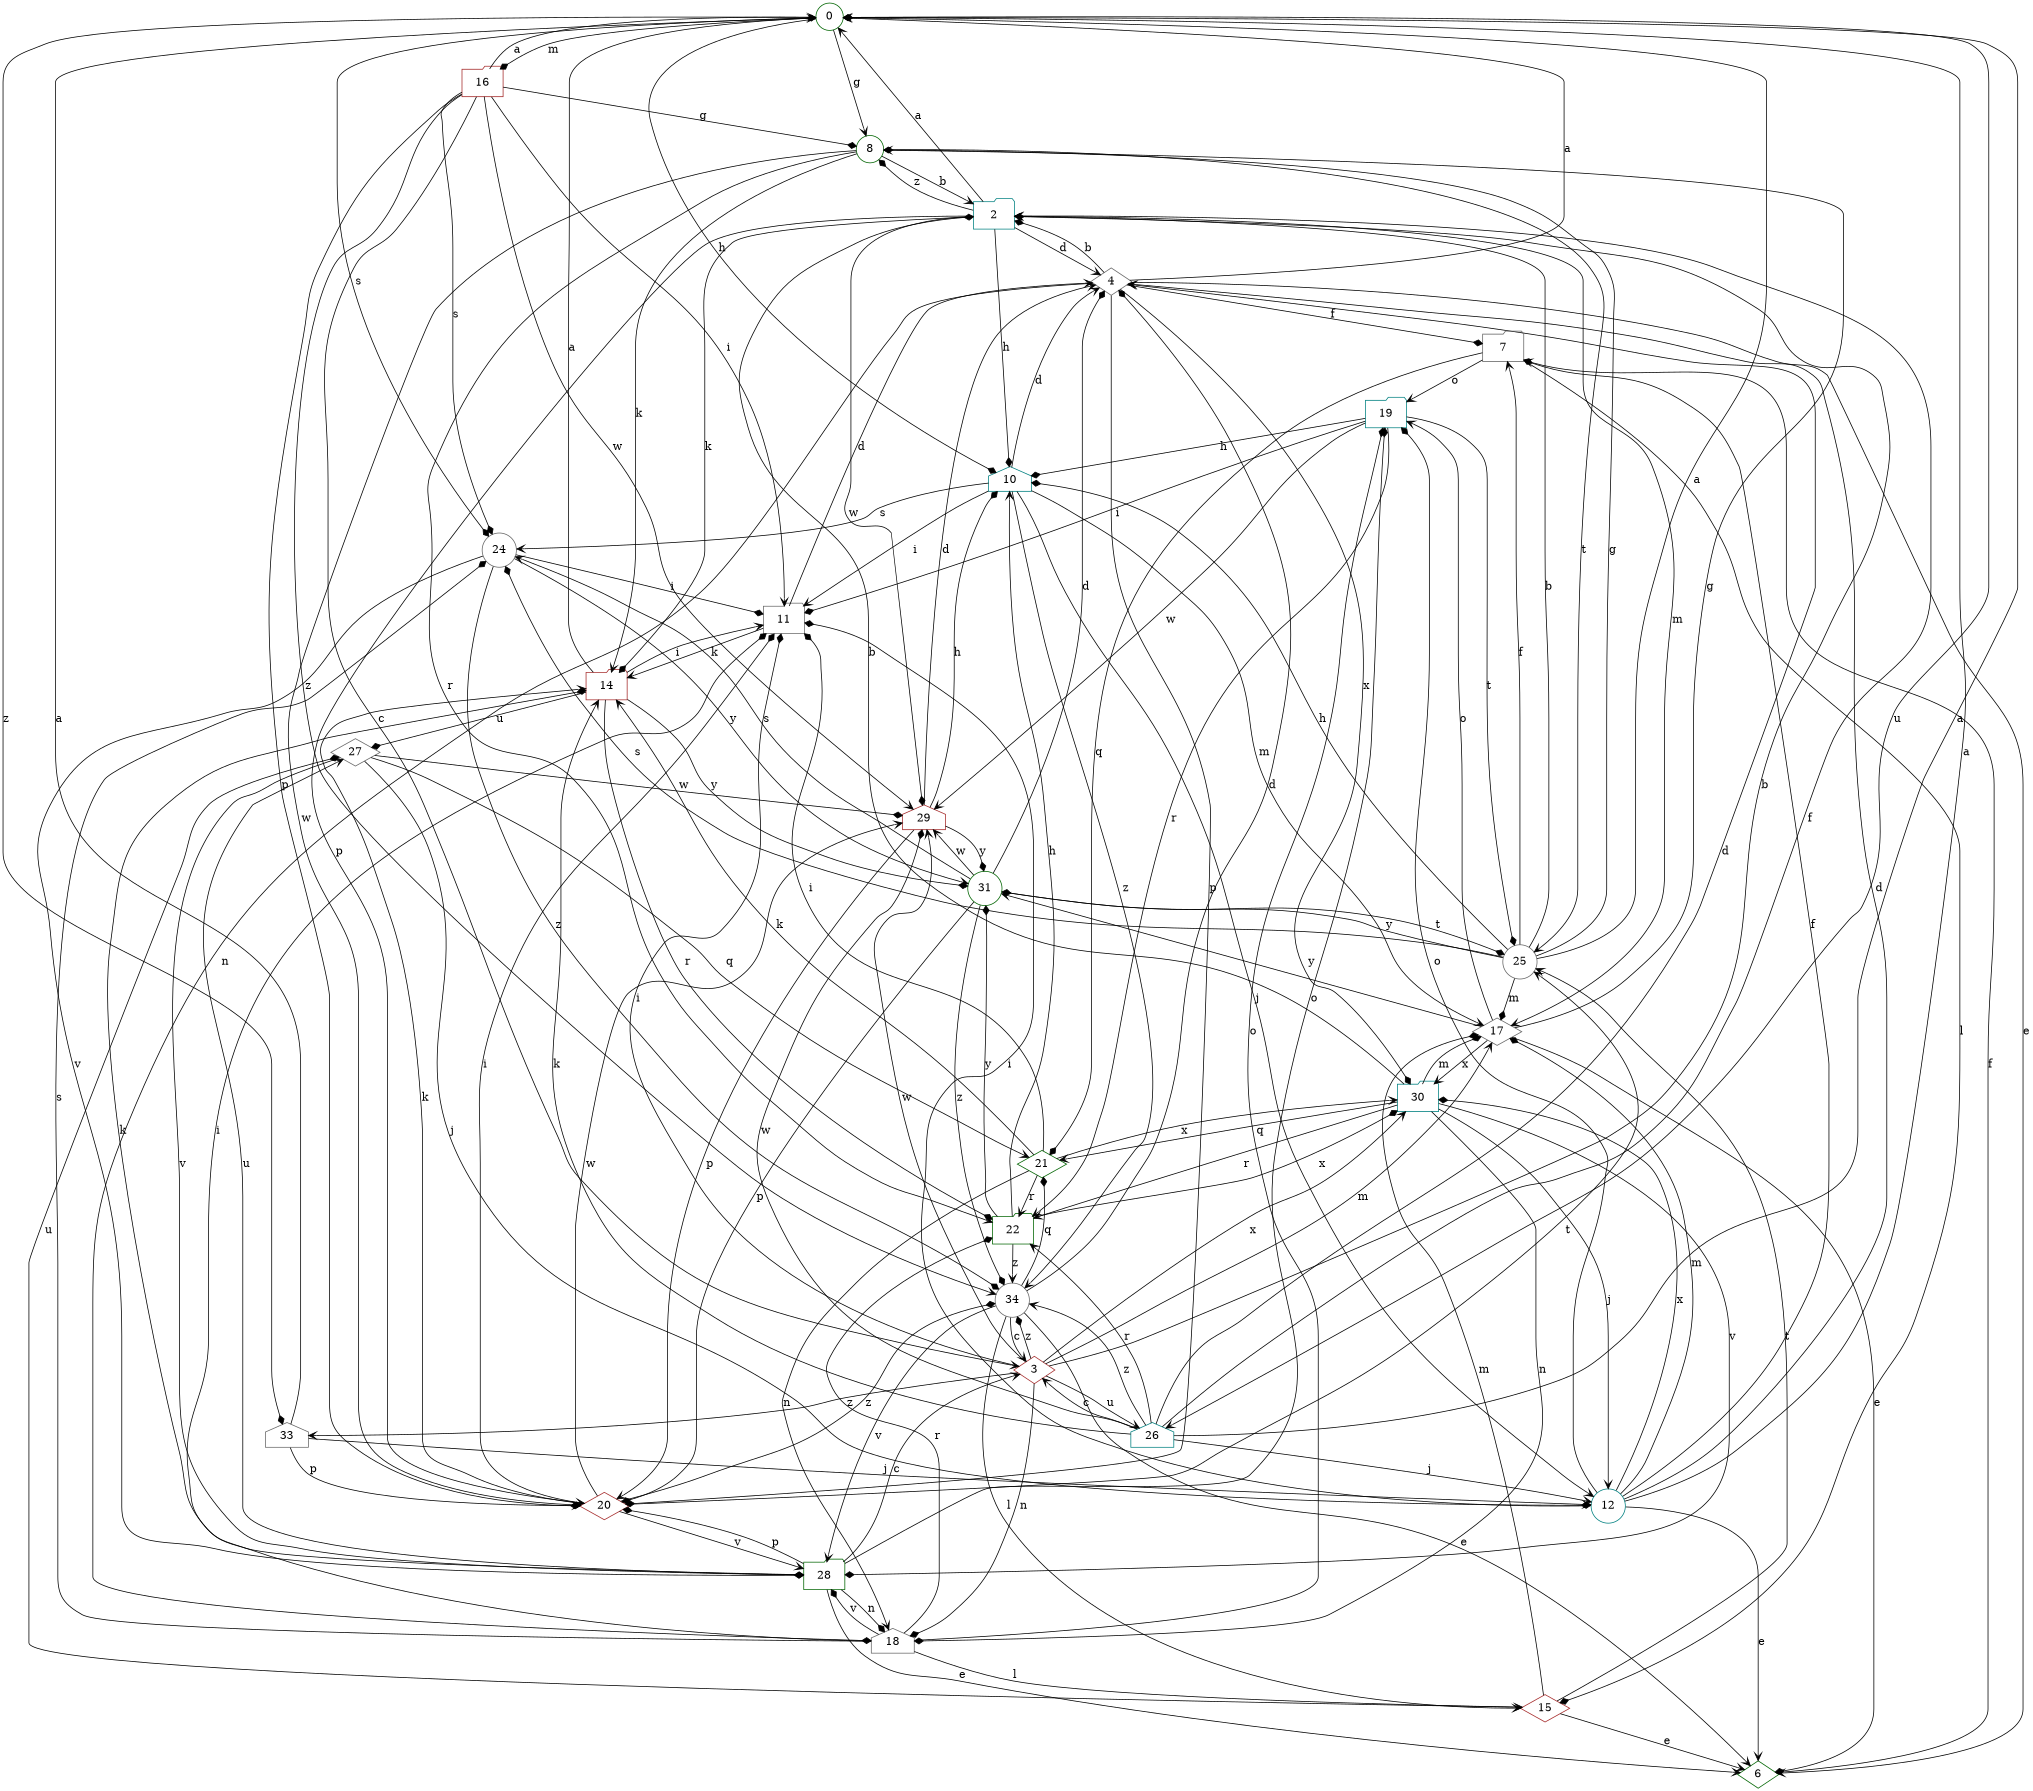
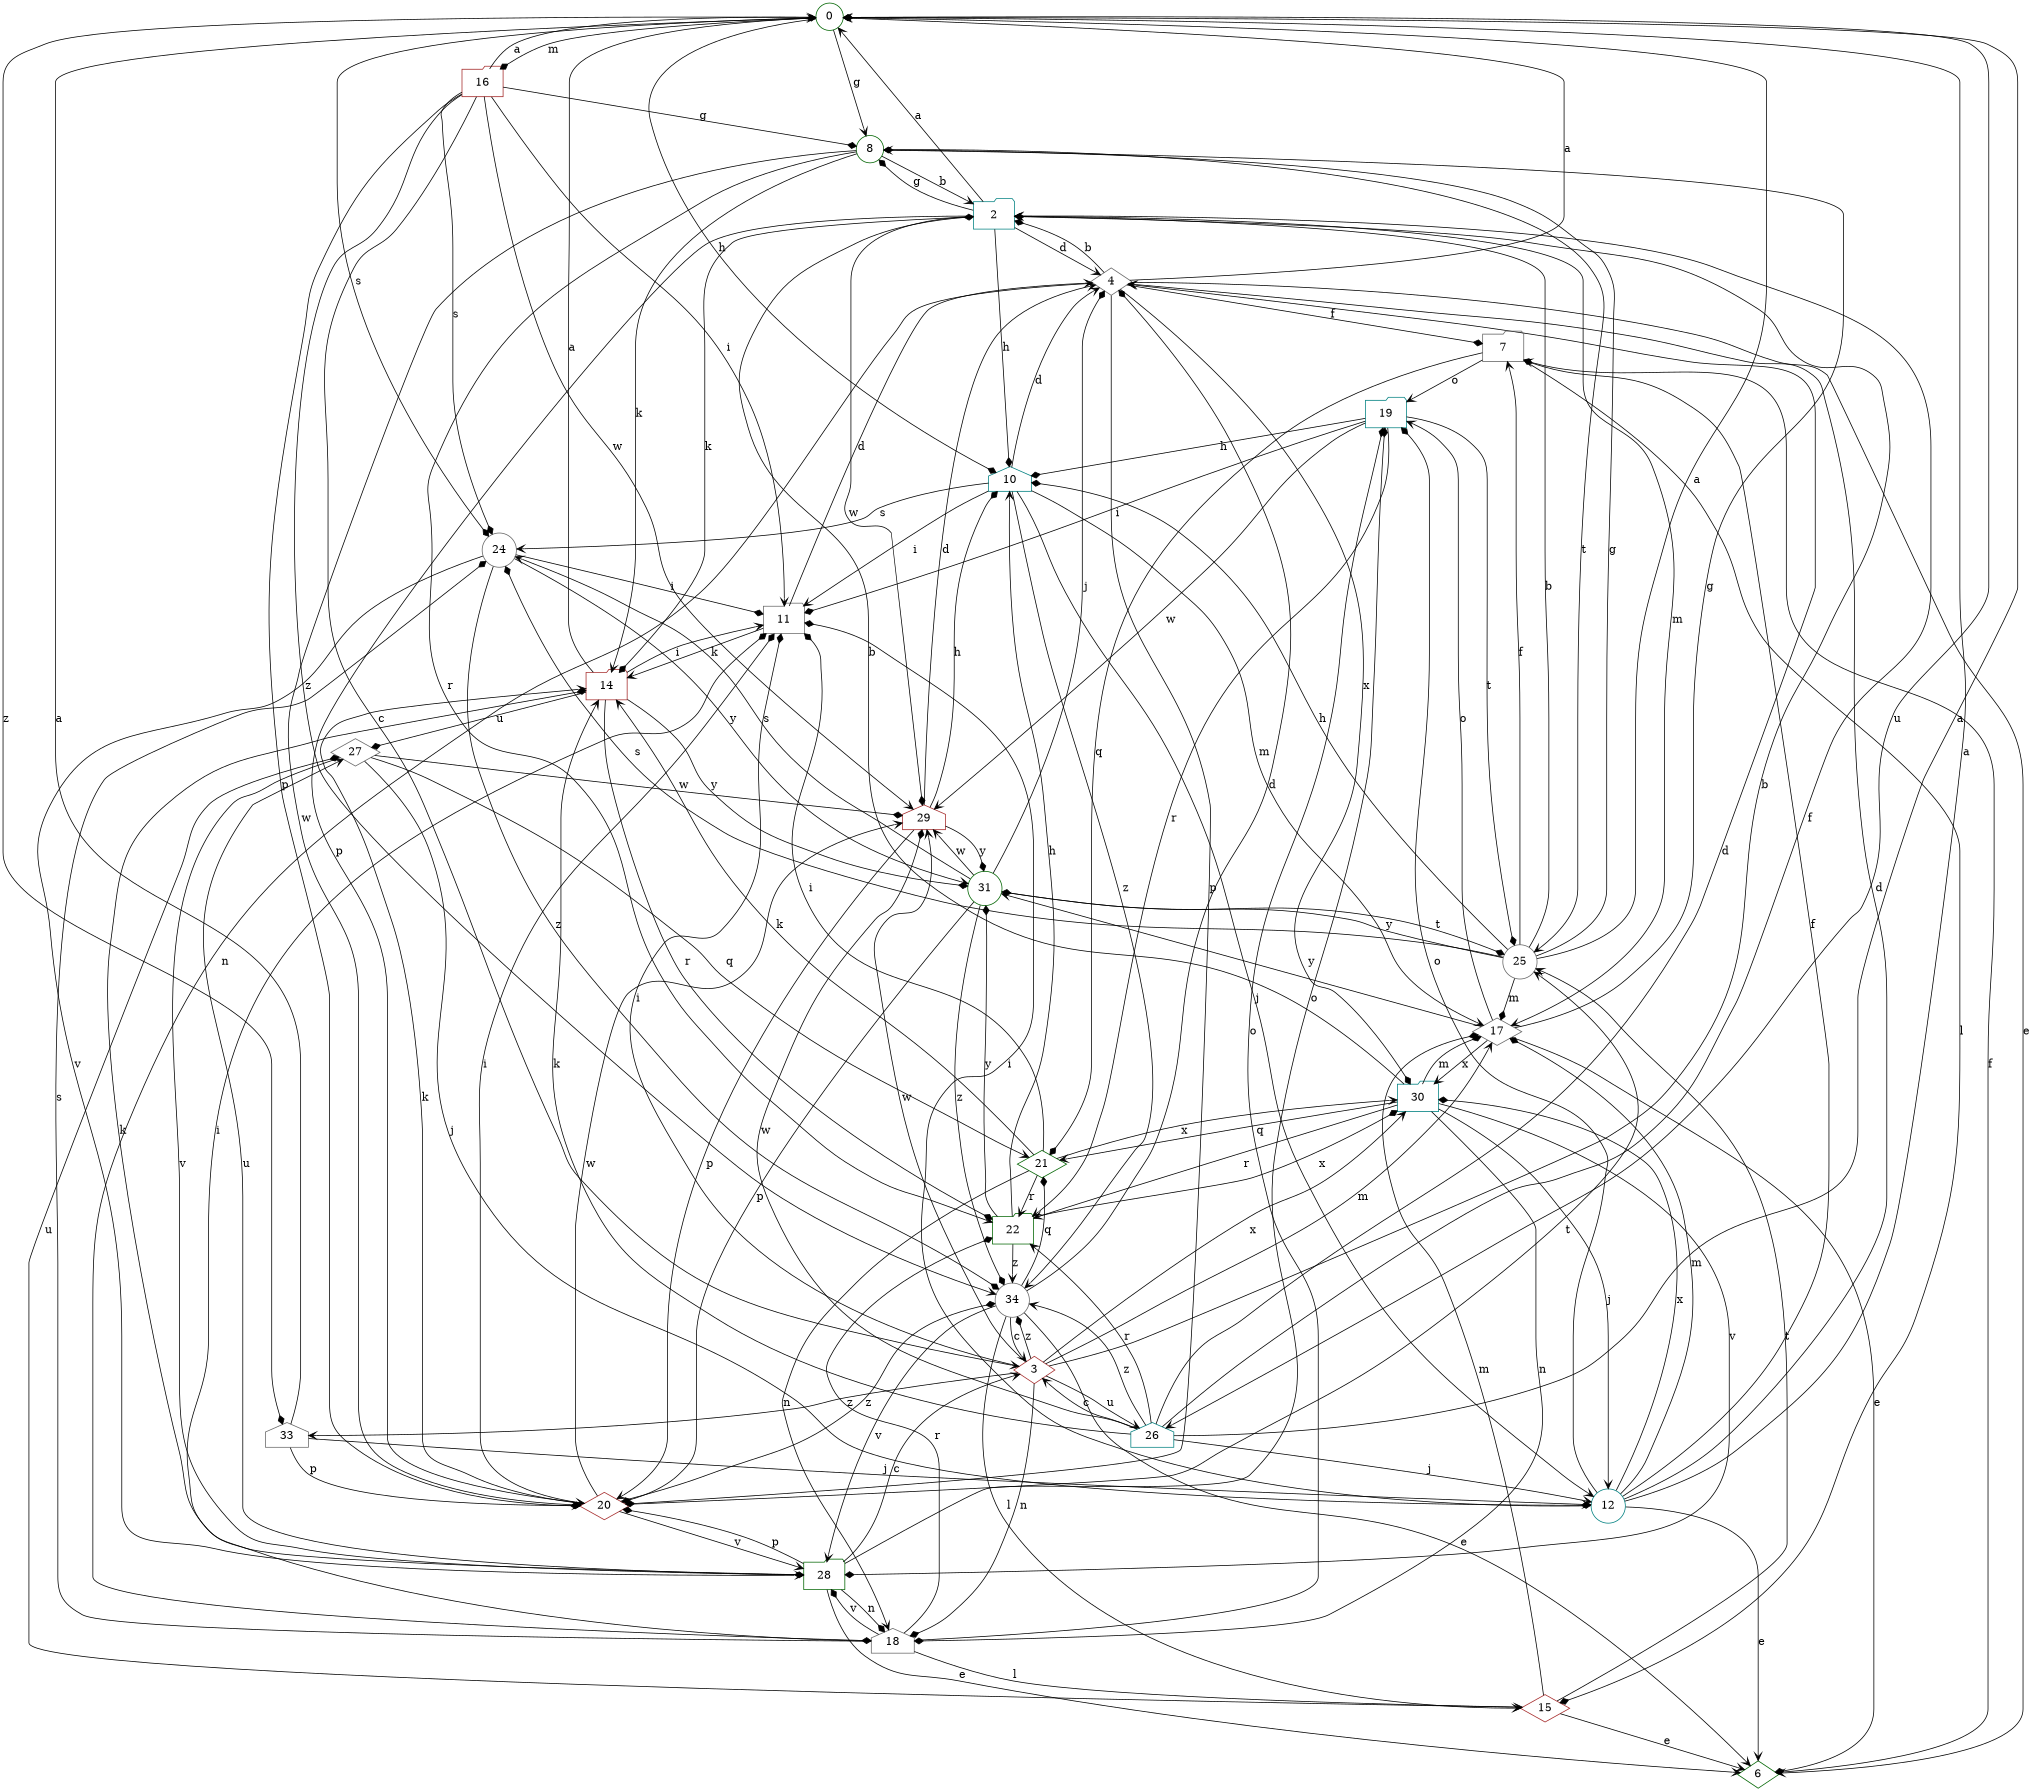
(917, 182) -> (917, 182)
(1086, 587) -> (1086, 587)
(115, 1240) -> (115, 1240)
